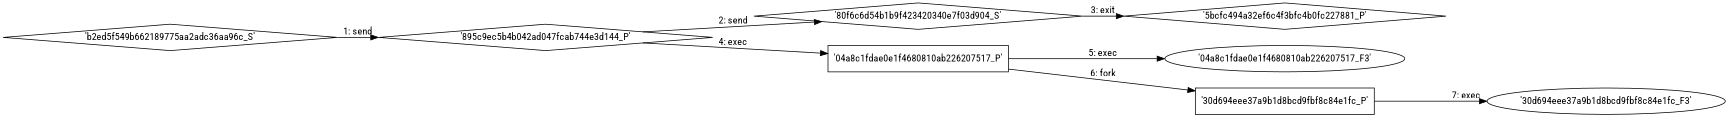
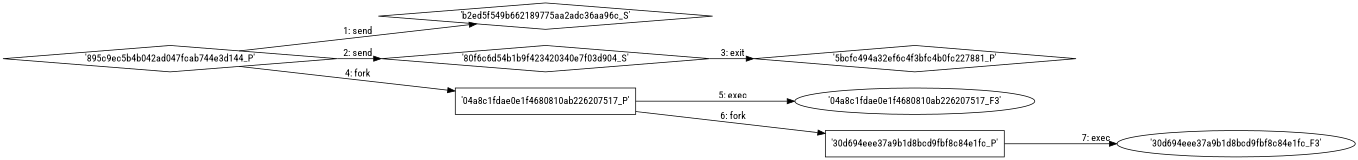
(354, 37) -> (354, 38)
(733, 42) -> (358, 74)
